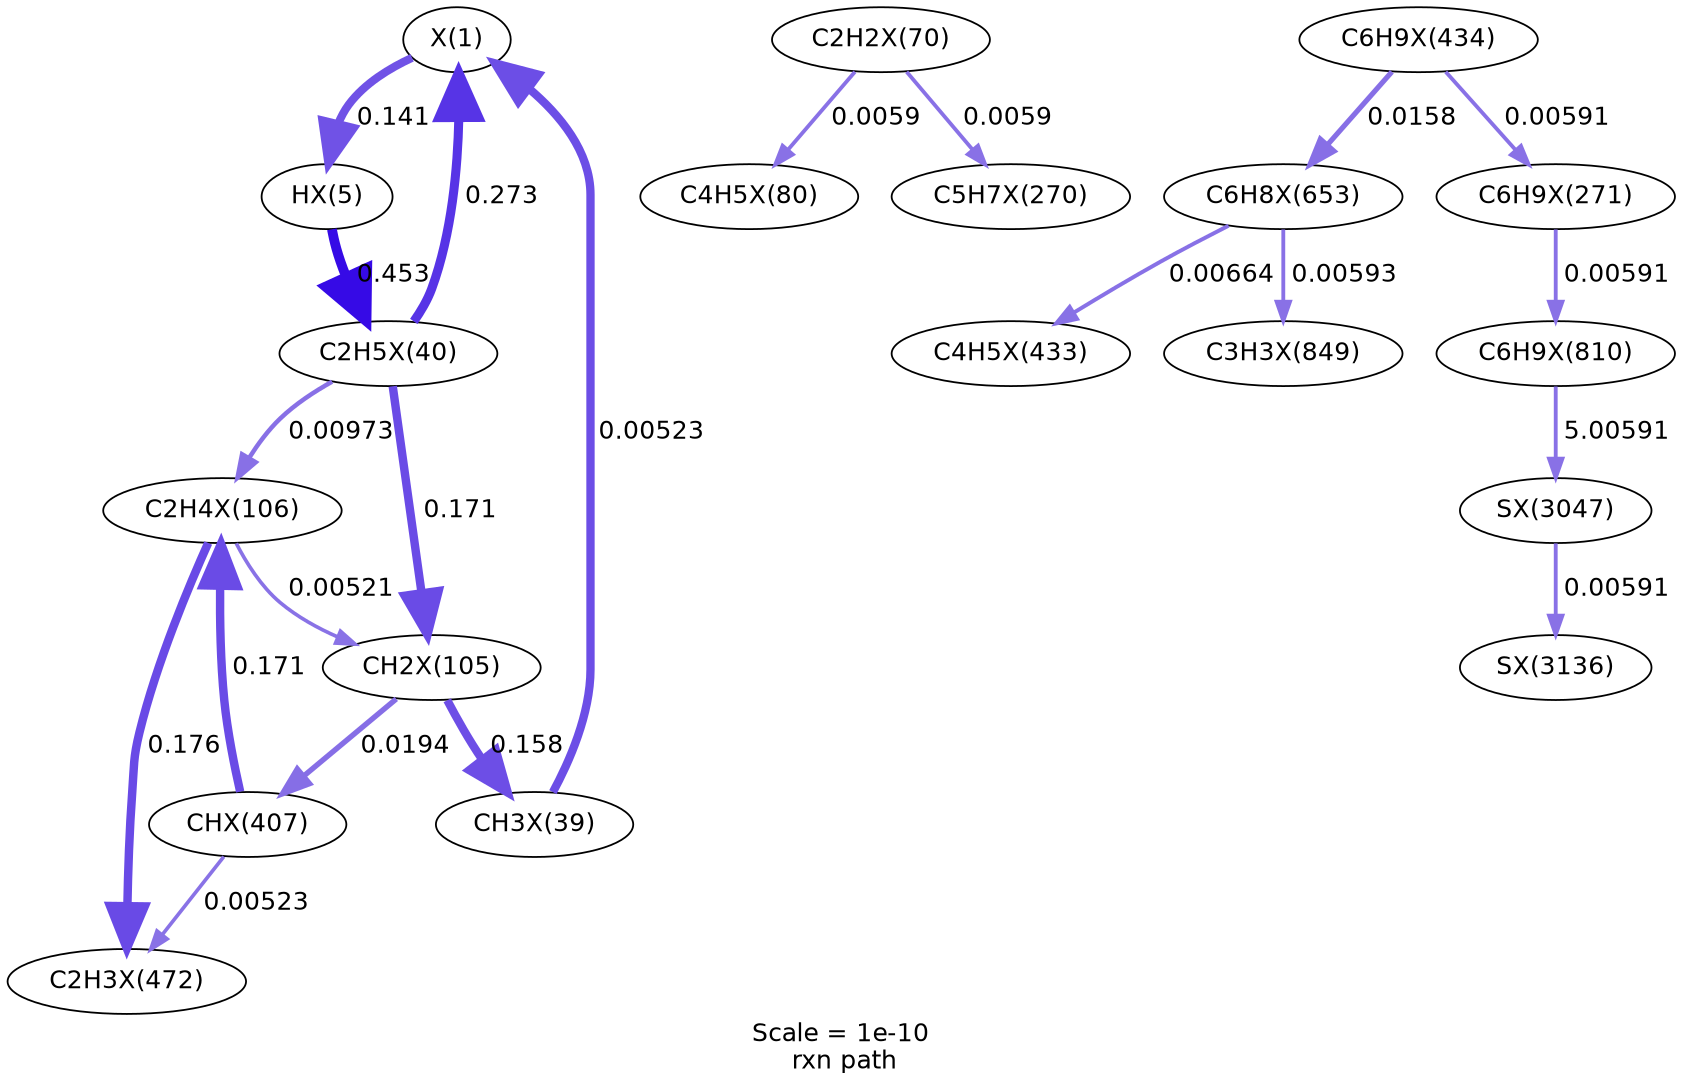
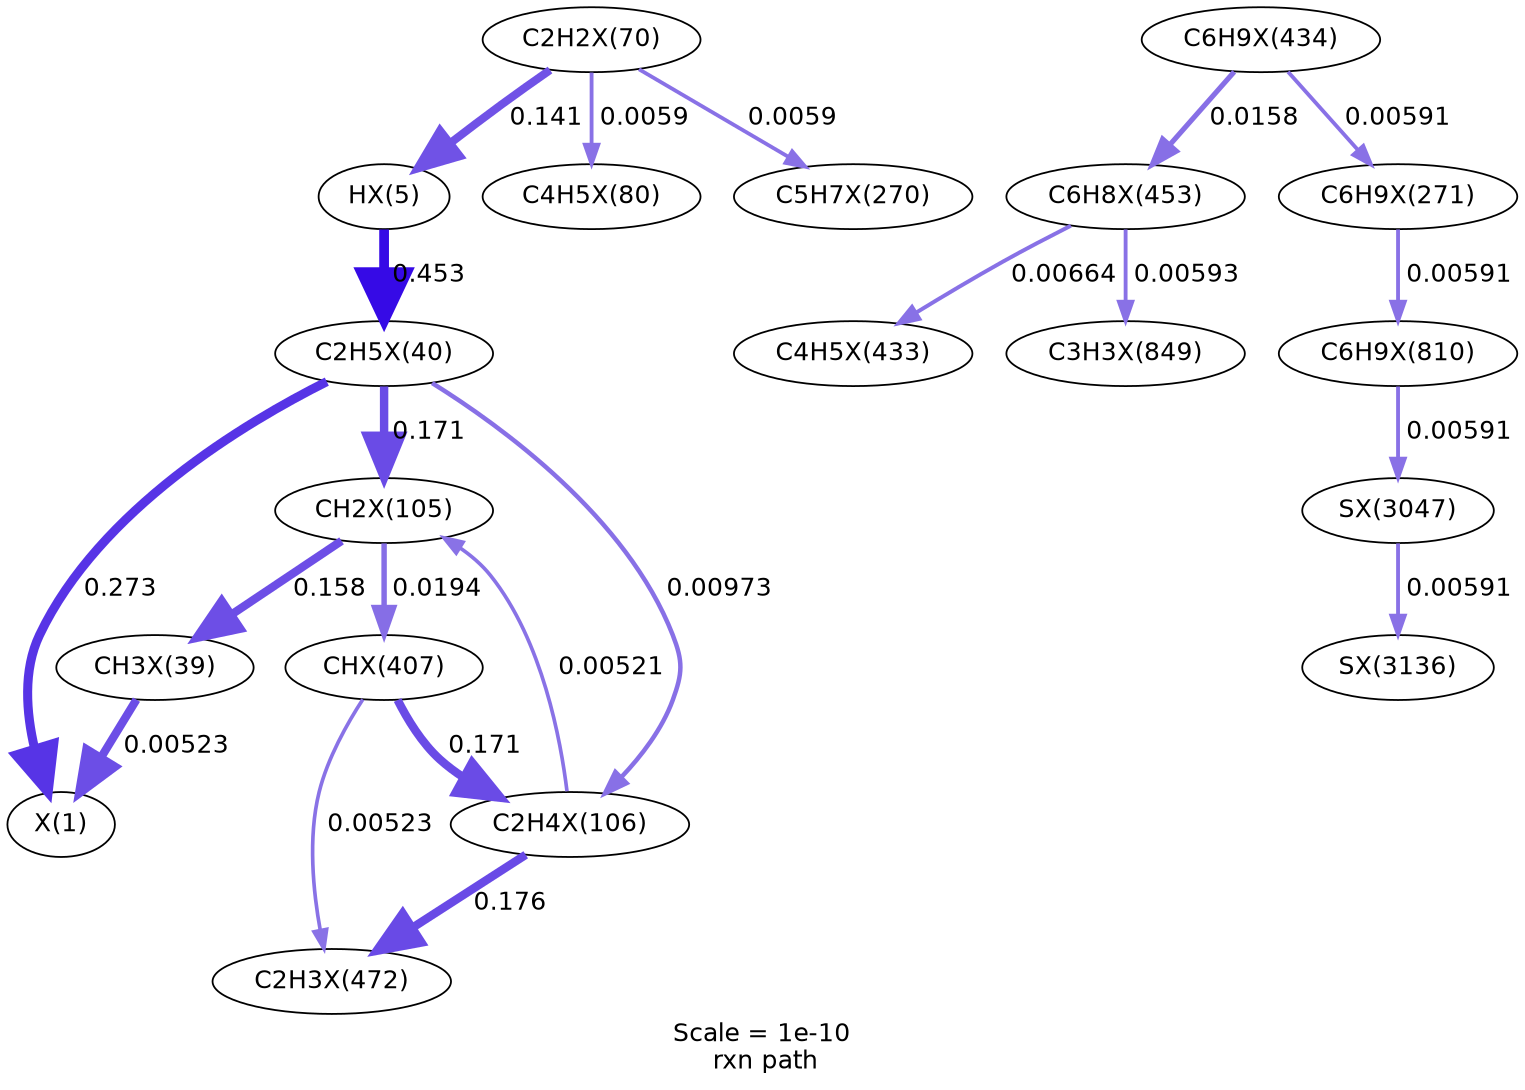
(369, 84) -> (500, 106)
(1283, 197) -> (1126, 197)
(1613, 432) -> (1456, 432)
